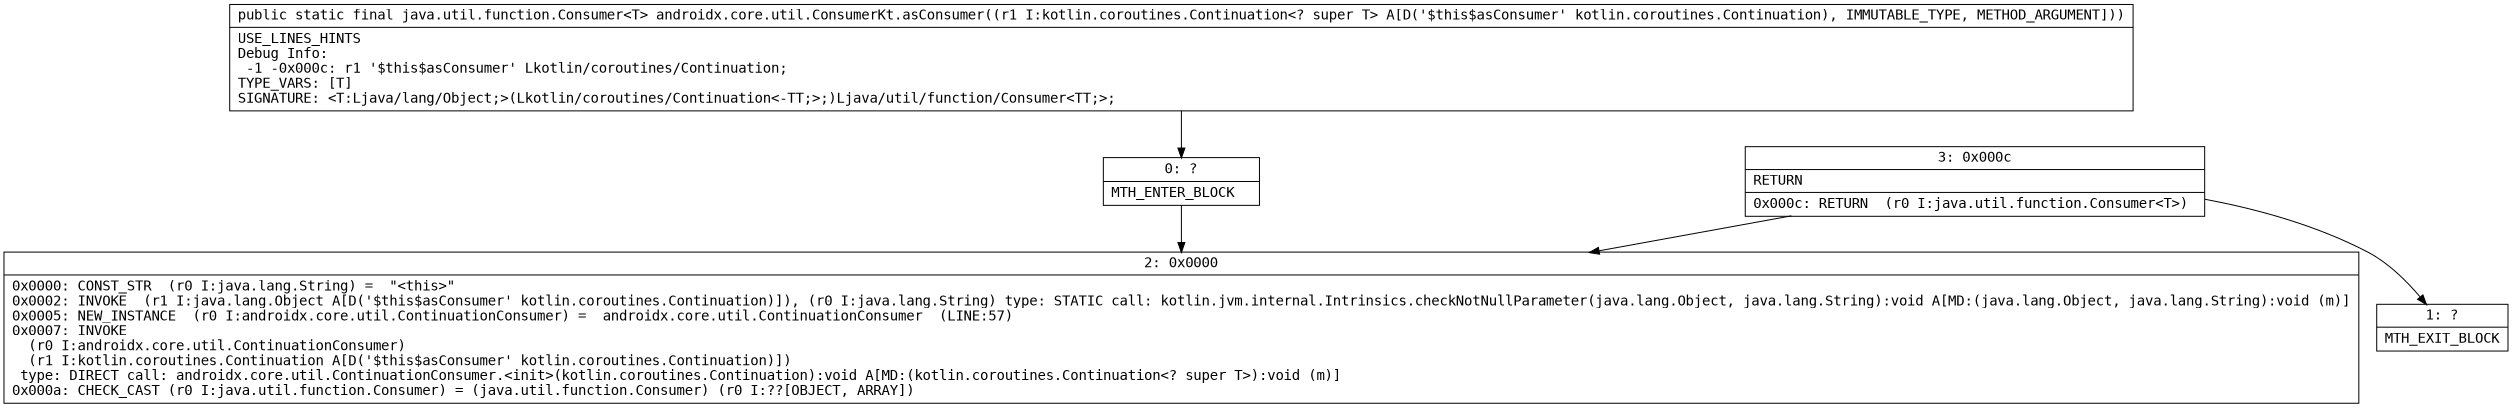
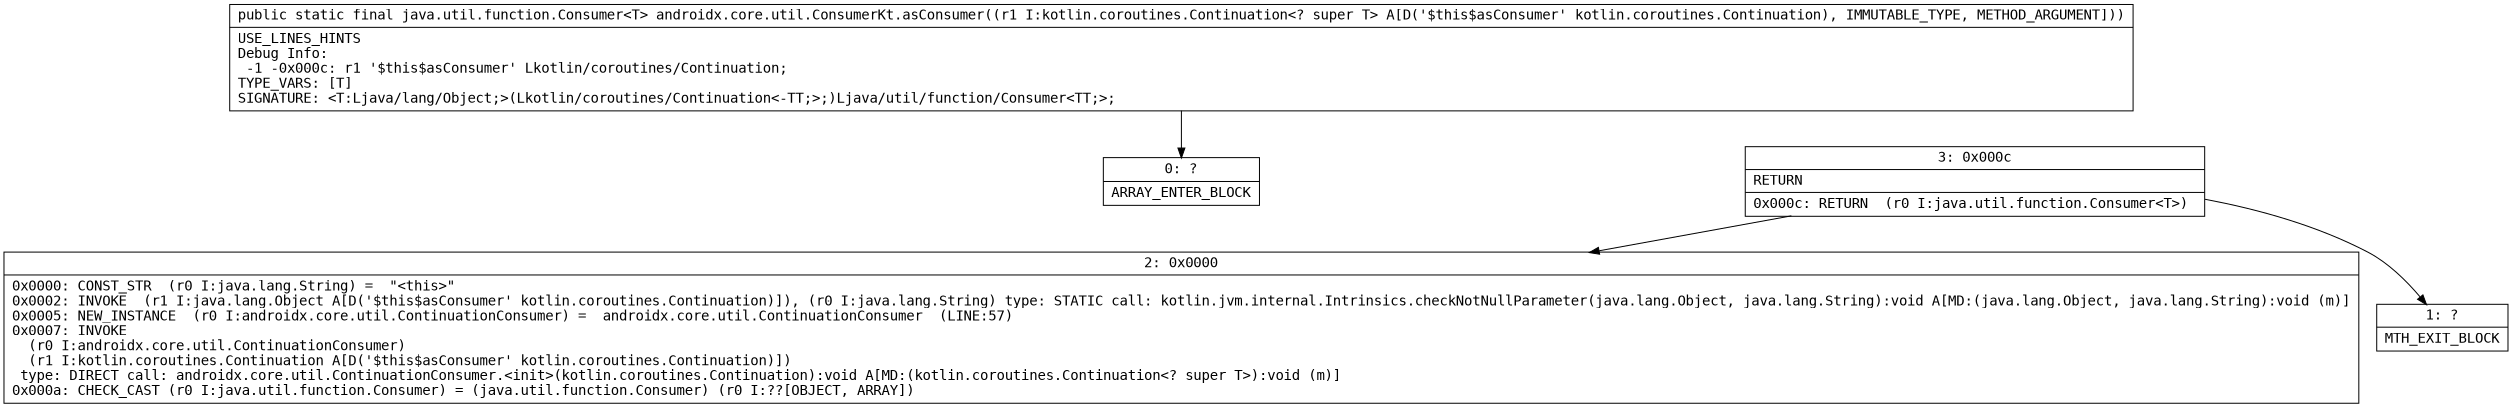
(1173, 193) -> (1181, 193)
(1181, 224) -> none
